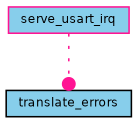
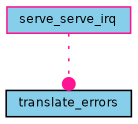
(69, 20) -> (69, 20)
